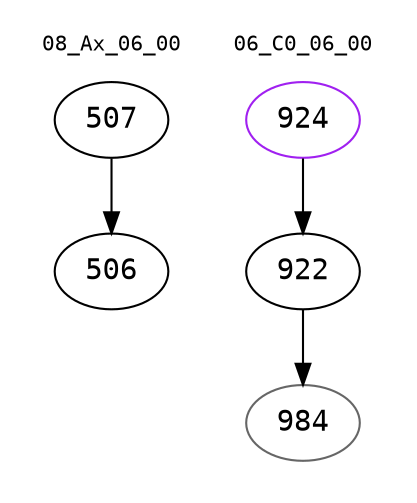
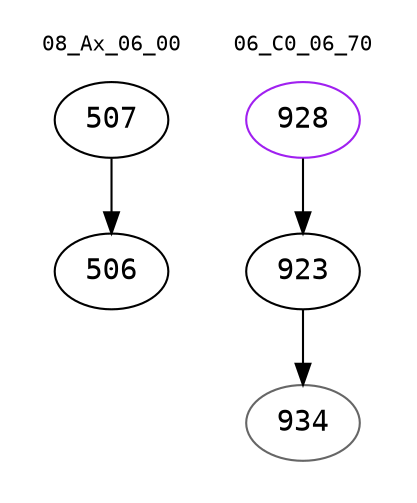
(304, 45) -> (304, 45)
(303, 120) -> (303, 120)
(303, 271) -> (303, 271)
(303, 423) -> (303, 423)
